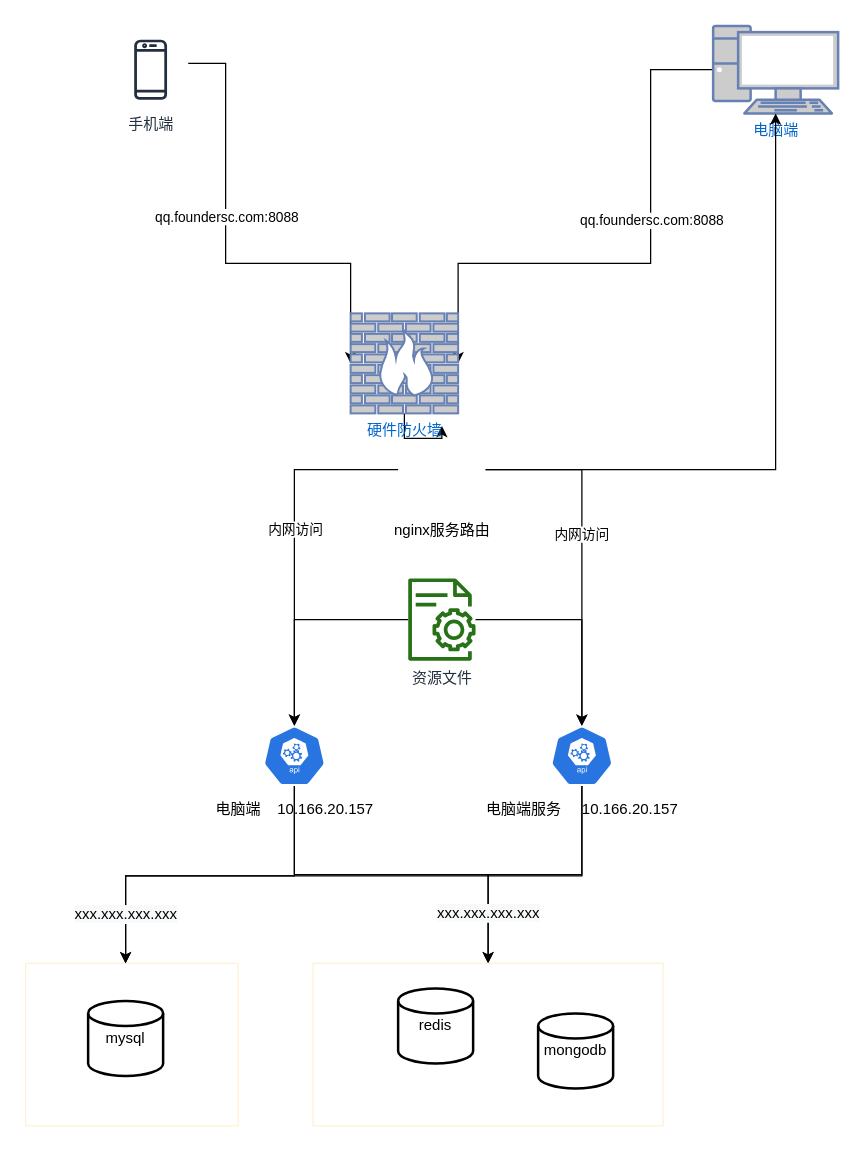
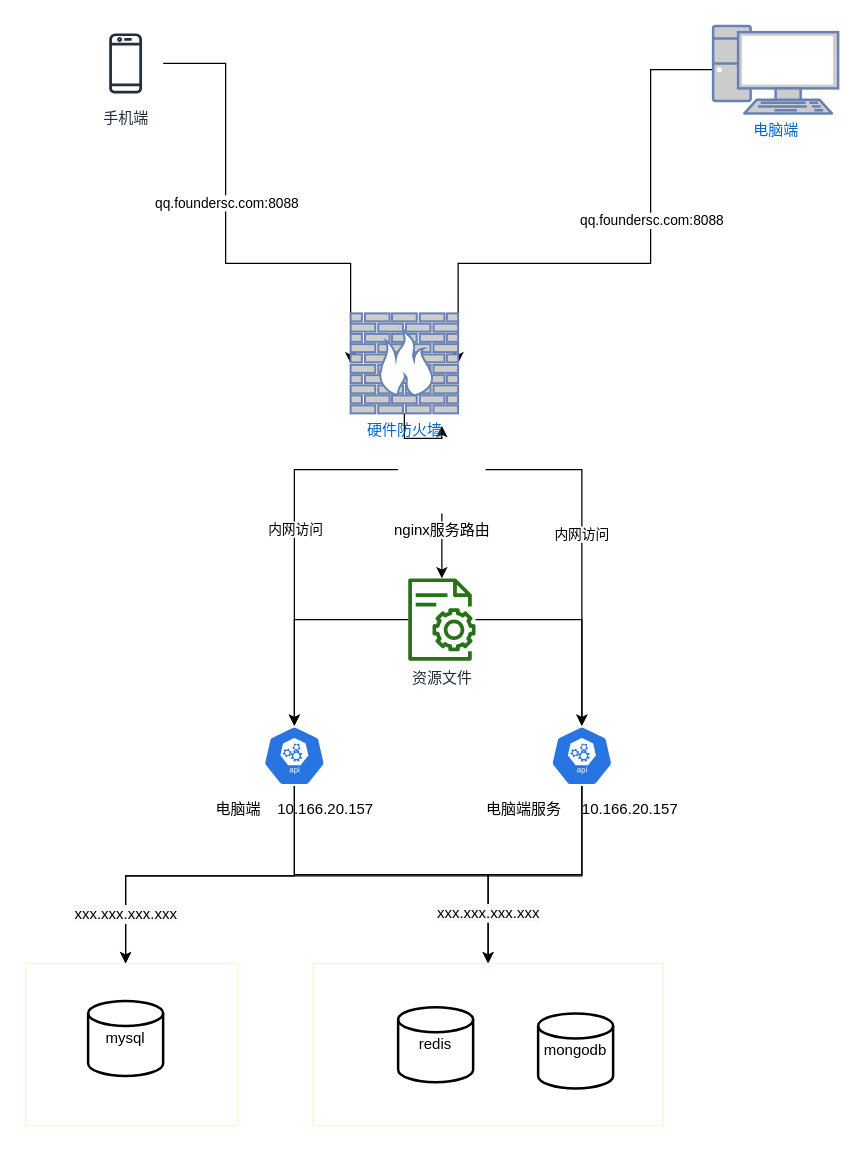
(151, 69) -> (126, 63)
(776, 391) -> (442, 553)
(436, 1026) -> (436, 1044)
